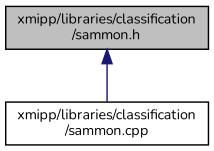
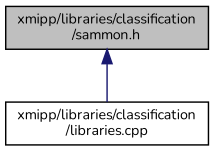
(107, 124) -> (107, 124)
